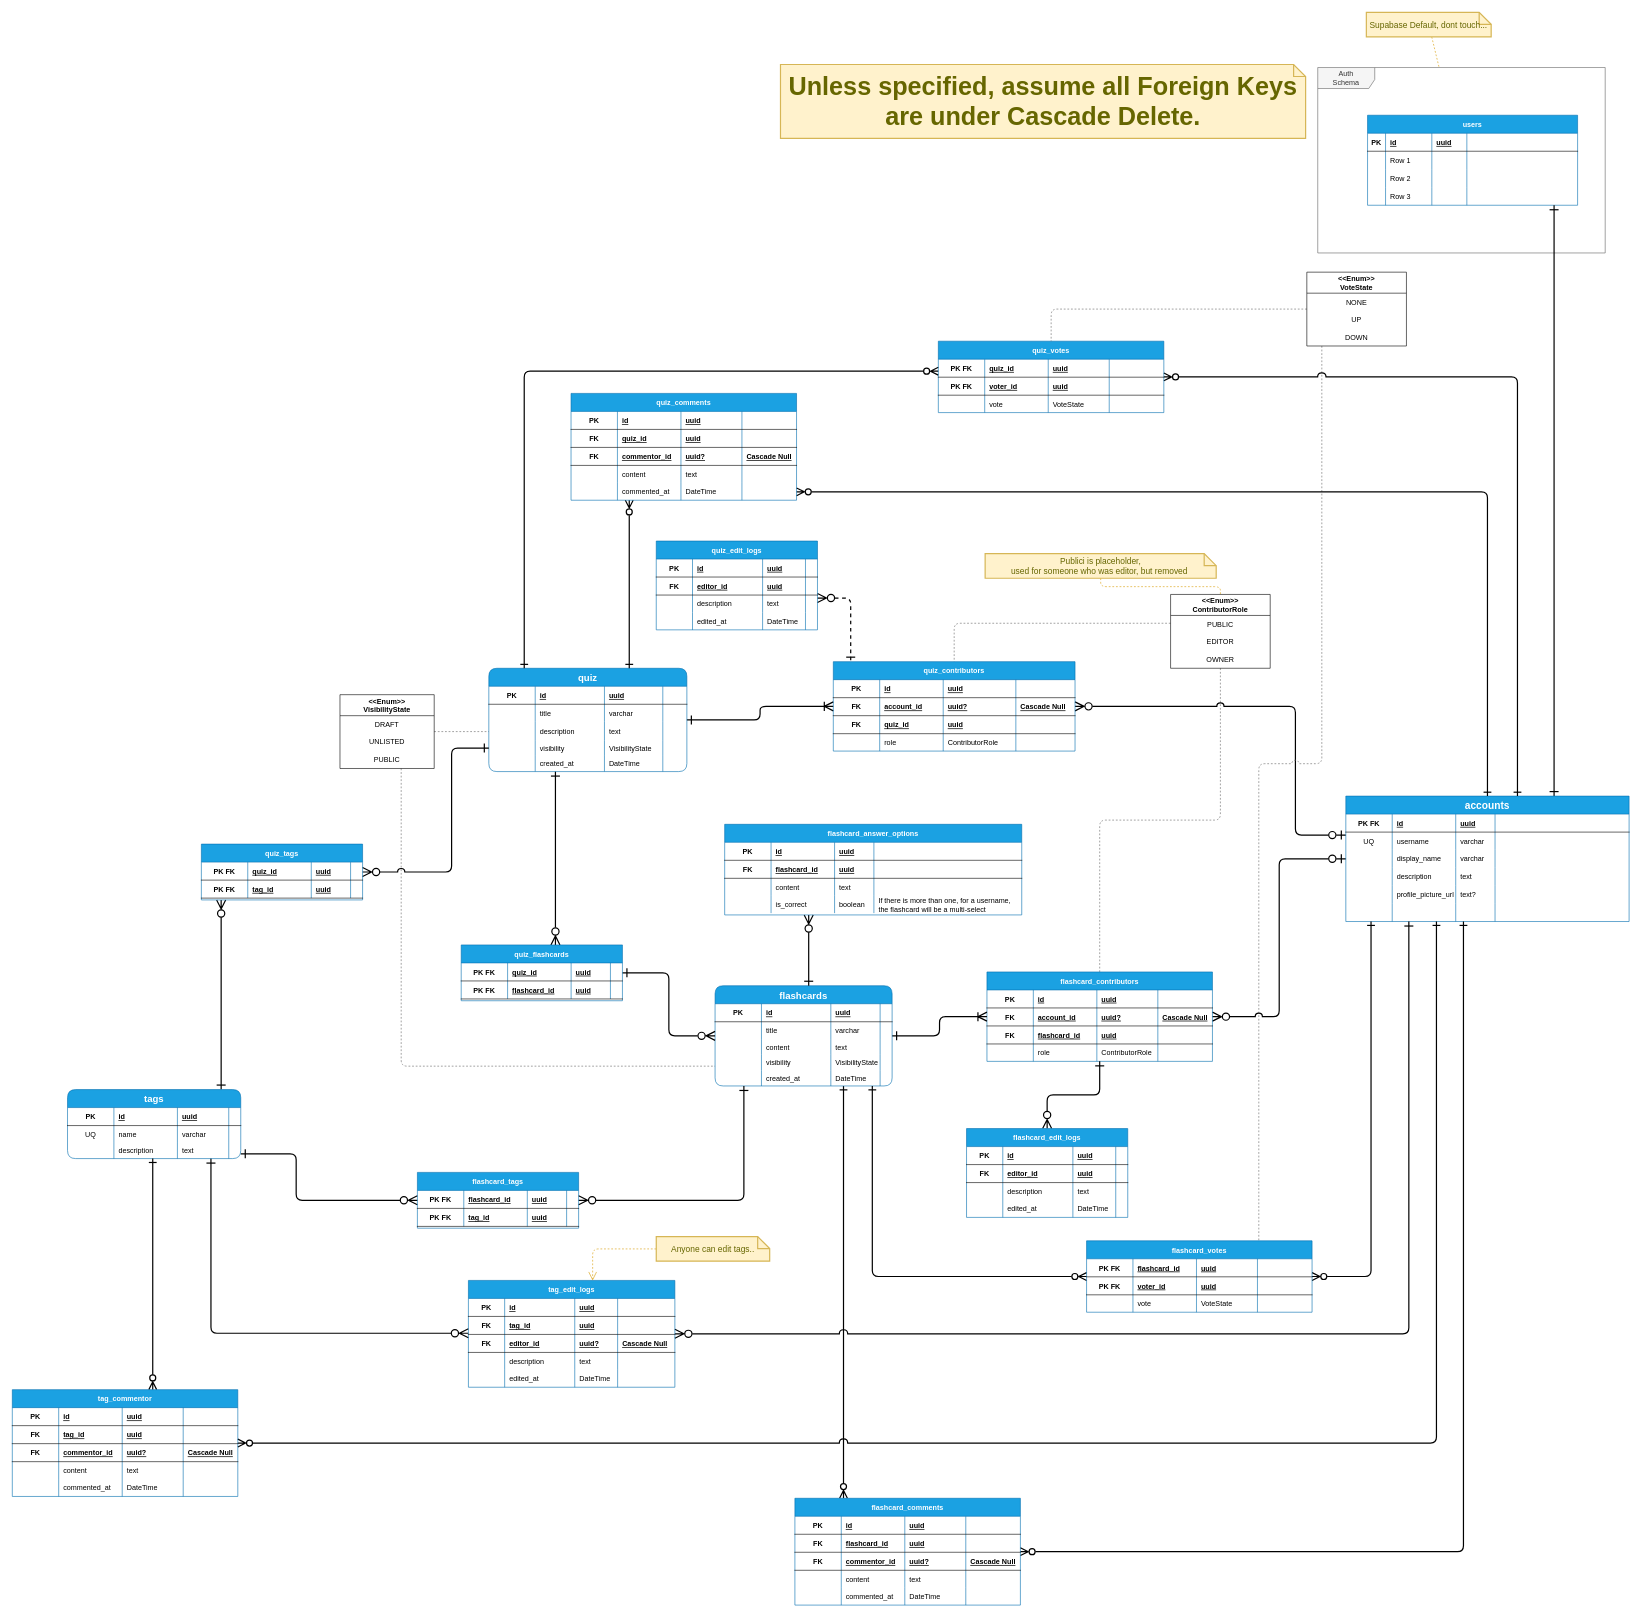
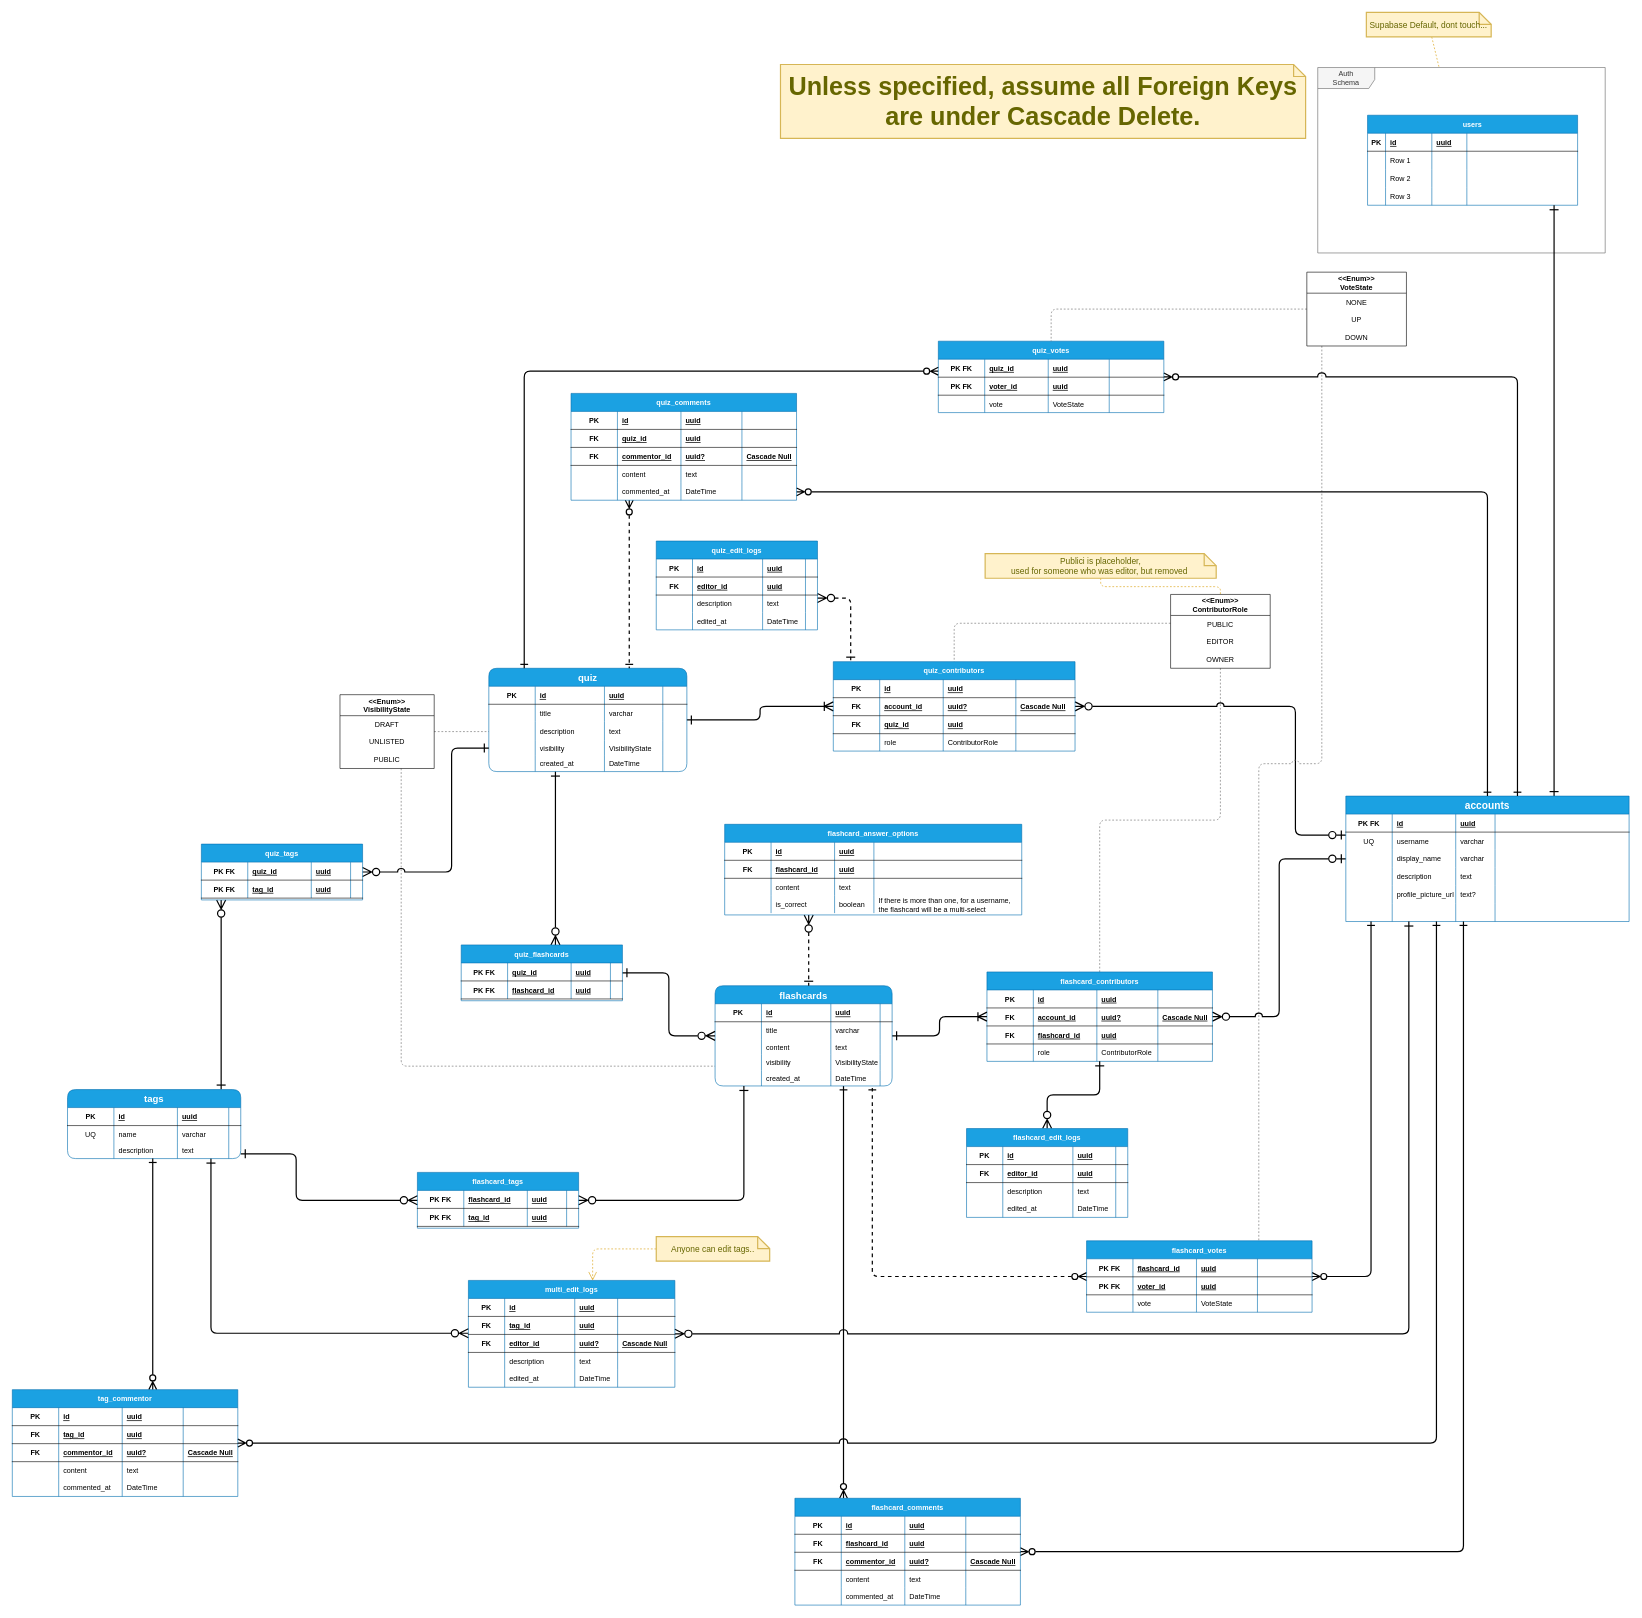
(629, 593) -> (629, 593)
(809, 959) -> (809, 959)
(877, 1276) -> (877, 1276)
(571, 1289) -> (571, 1289)
